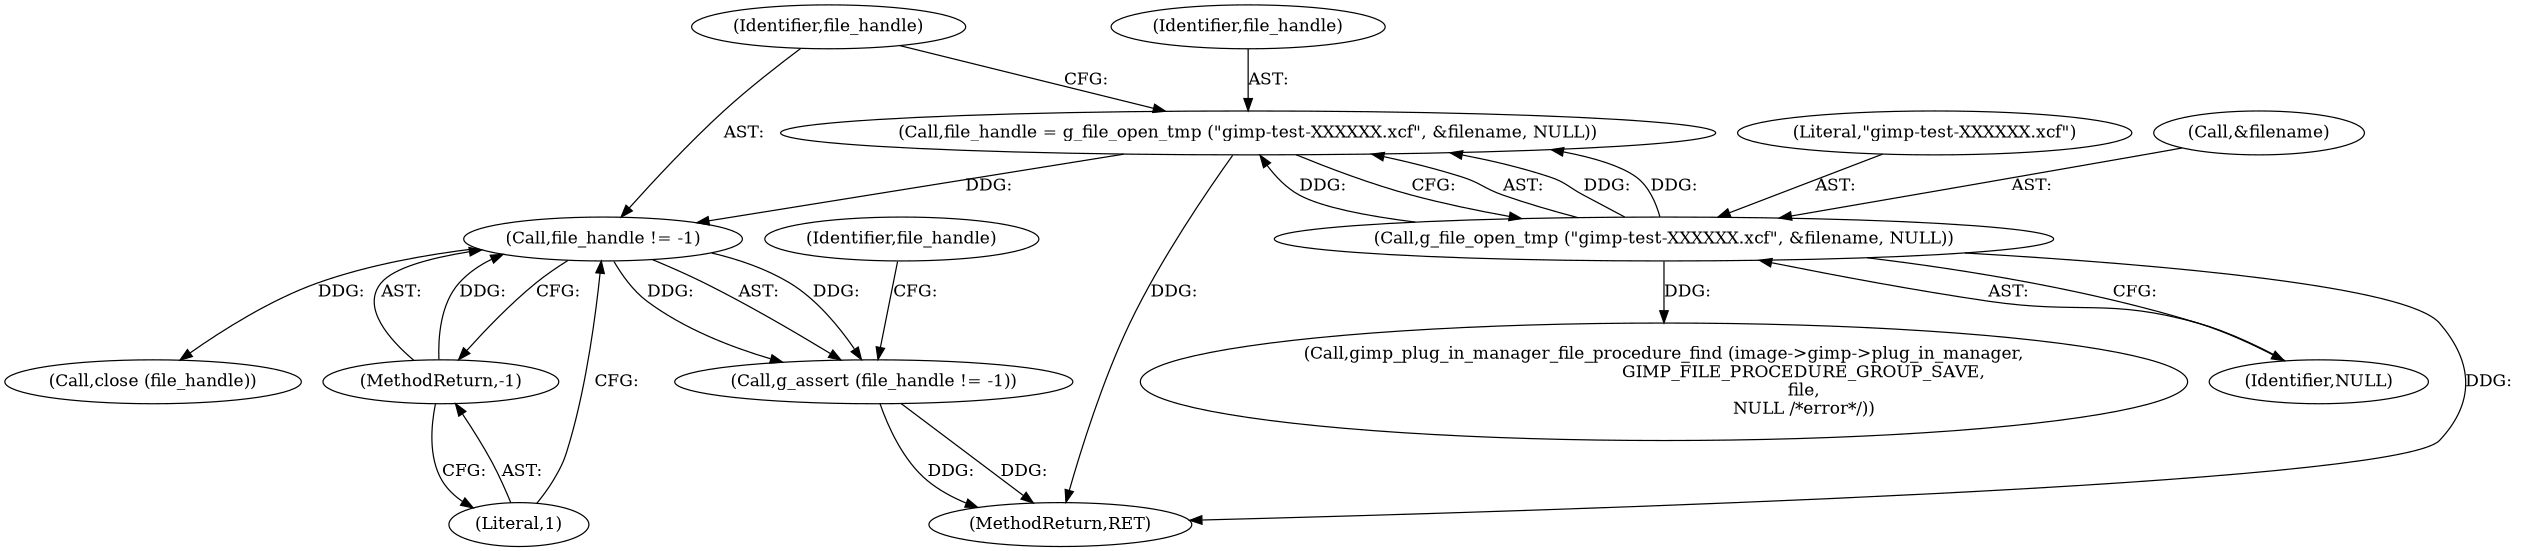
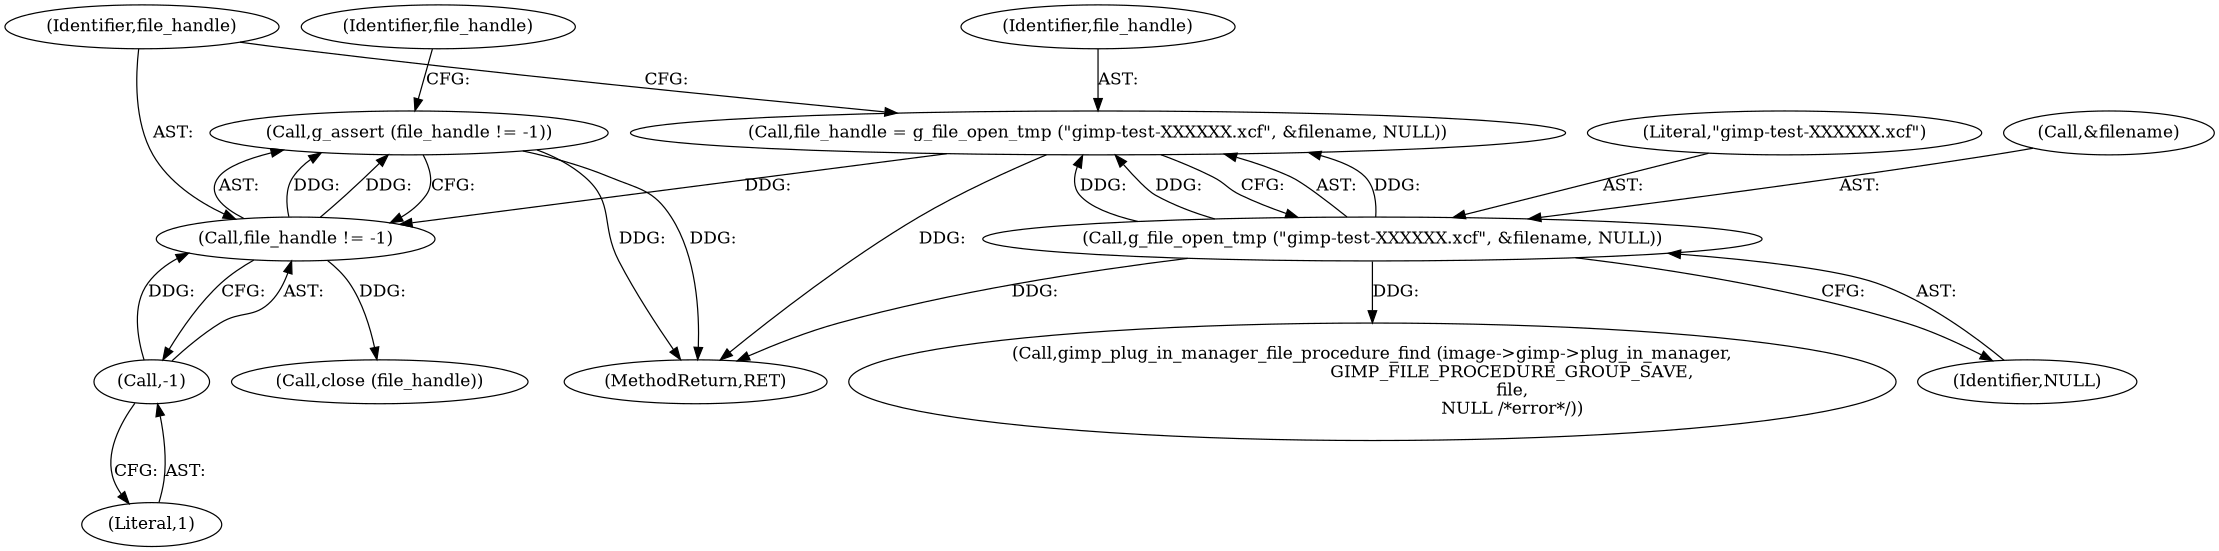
(441, 382) -> (152, 382)
(582, 393) -> (428, 191)
